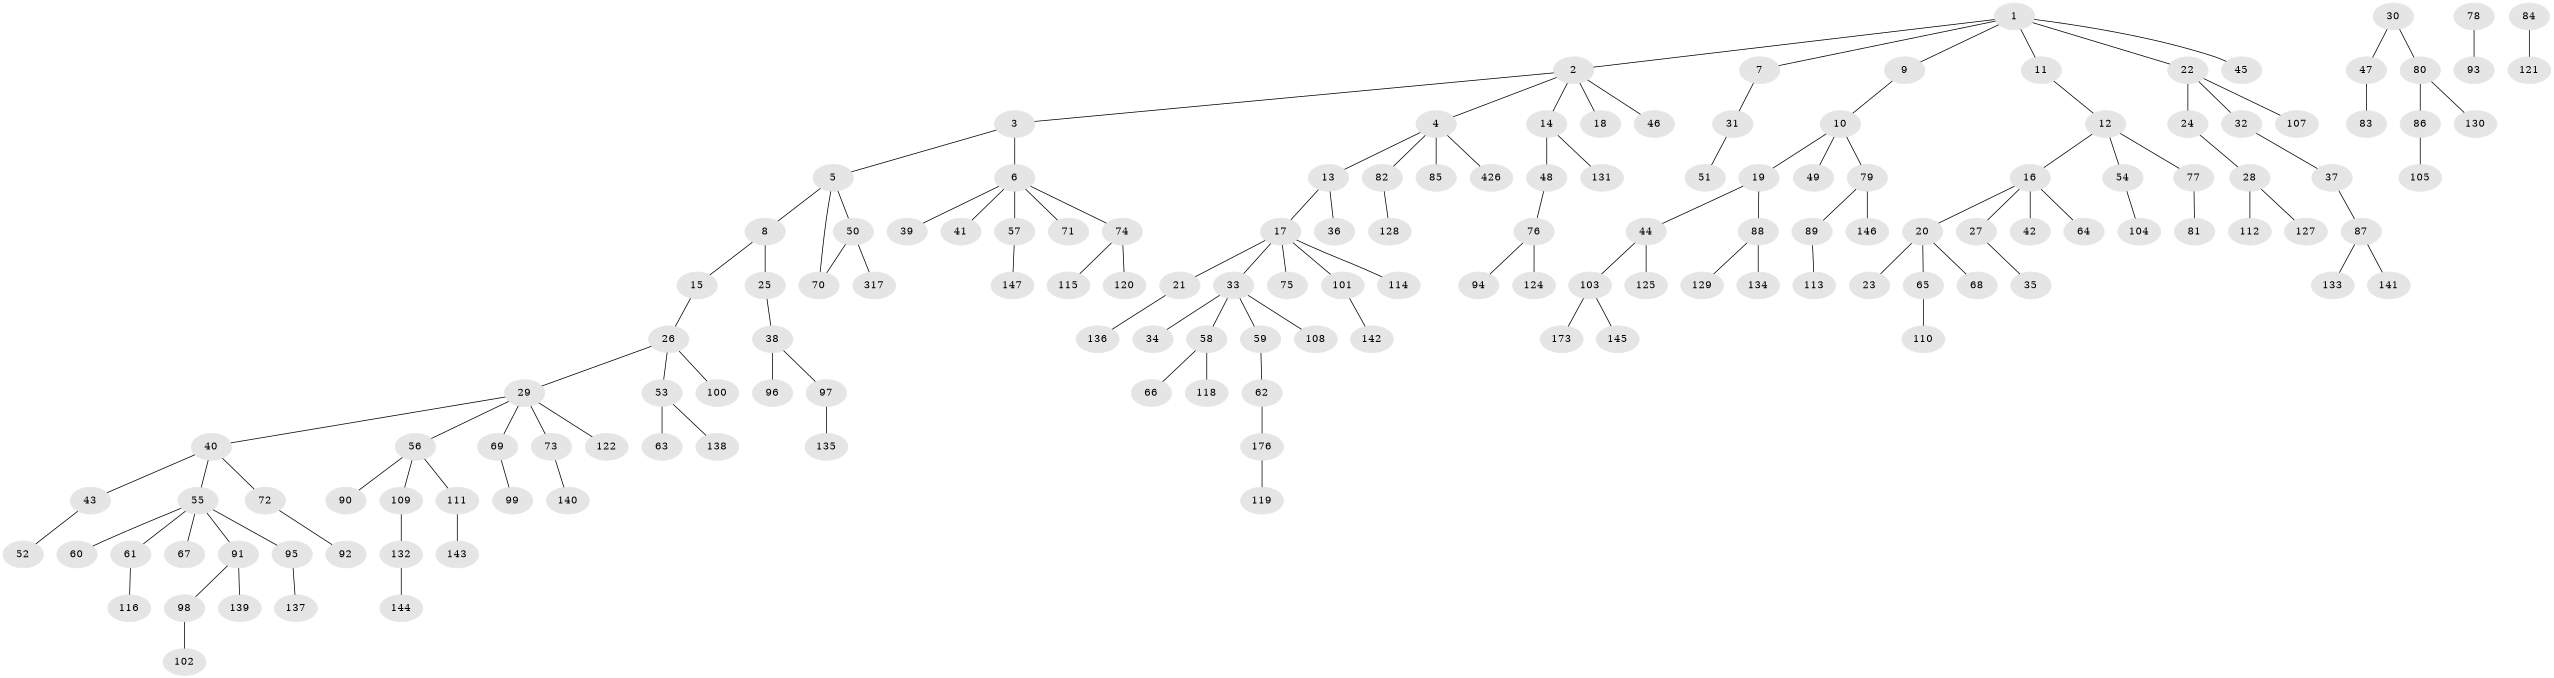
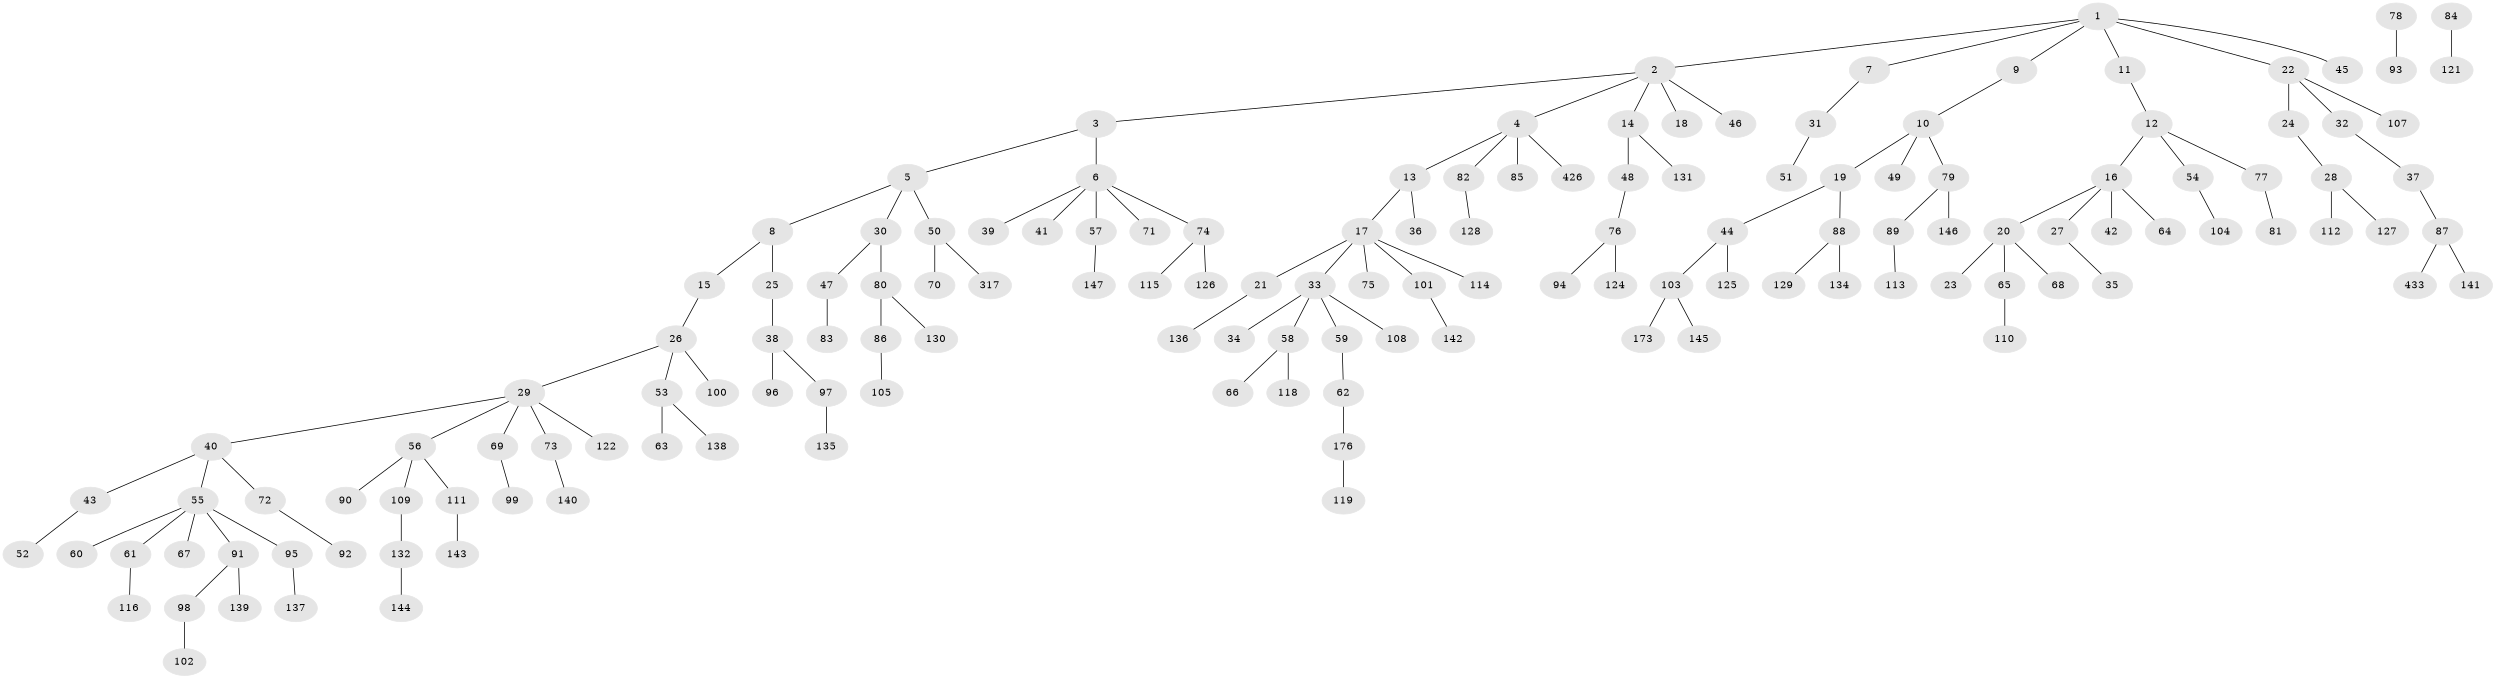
(825, 232) -> (894, 205)
(1125, 285) -> (1206, 285)
(2333, 285) -> (2415, 285)
